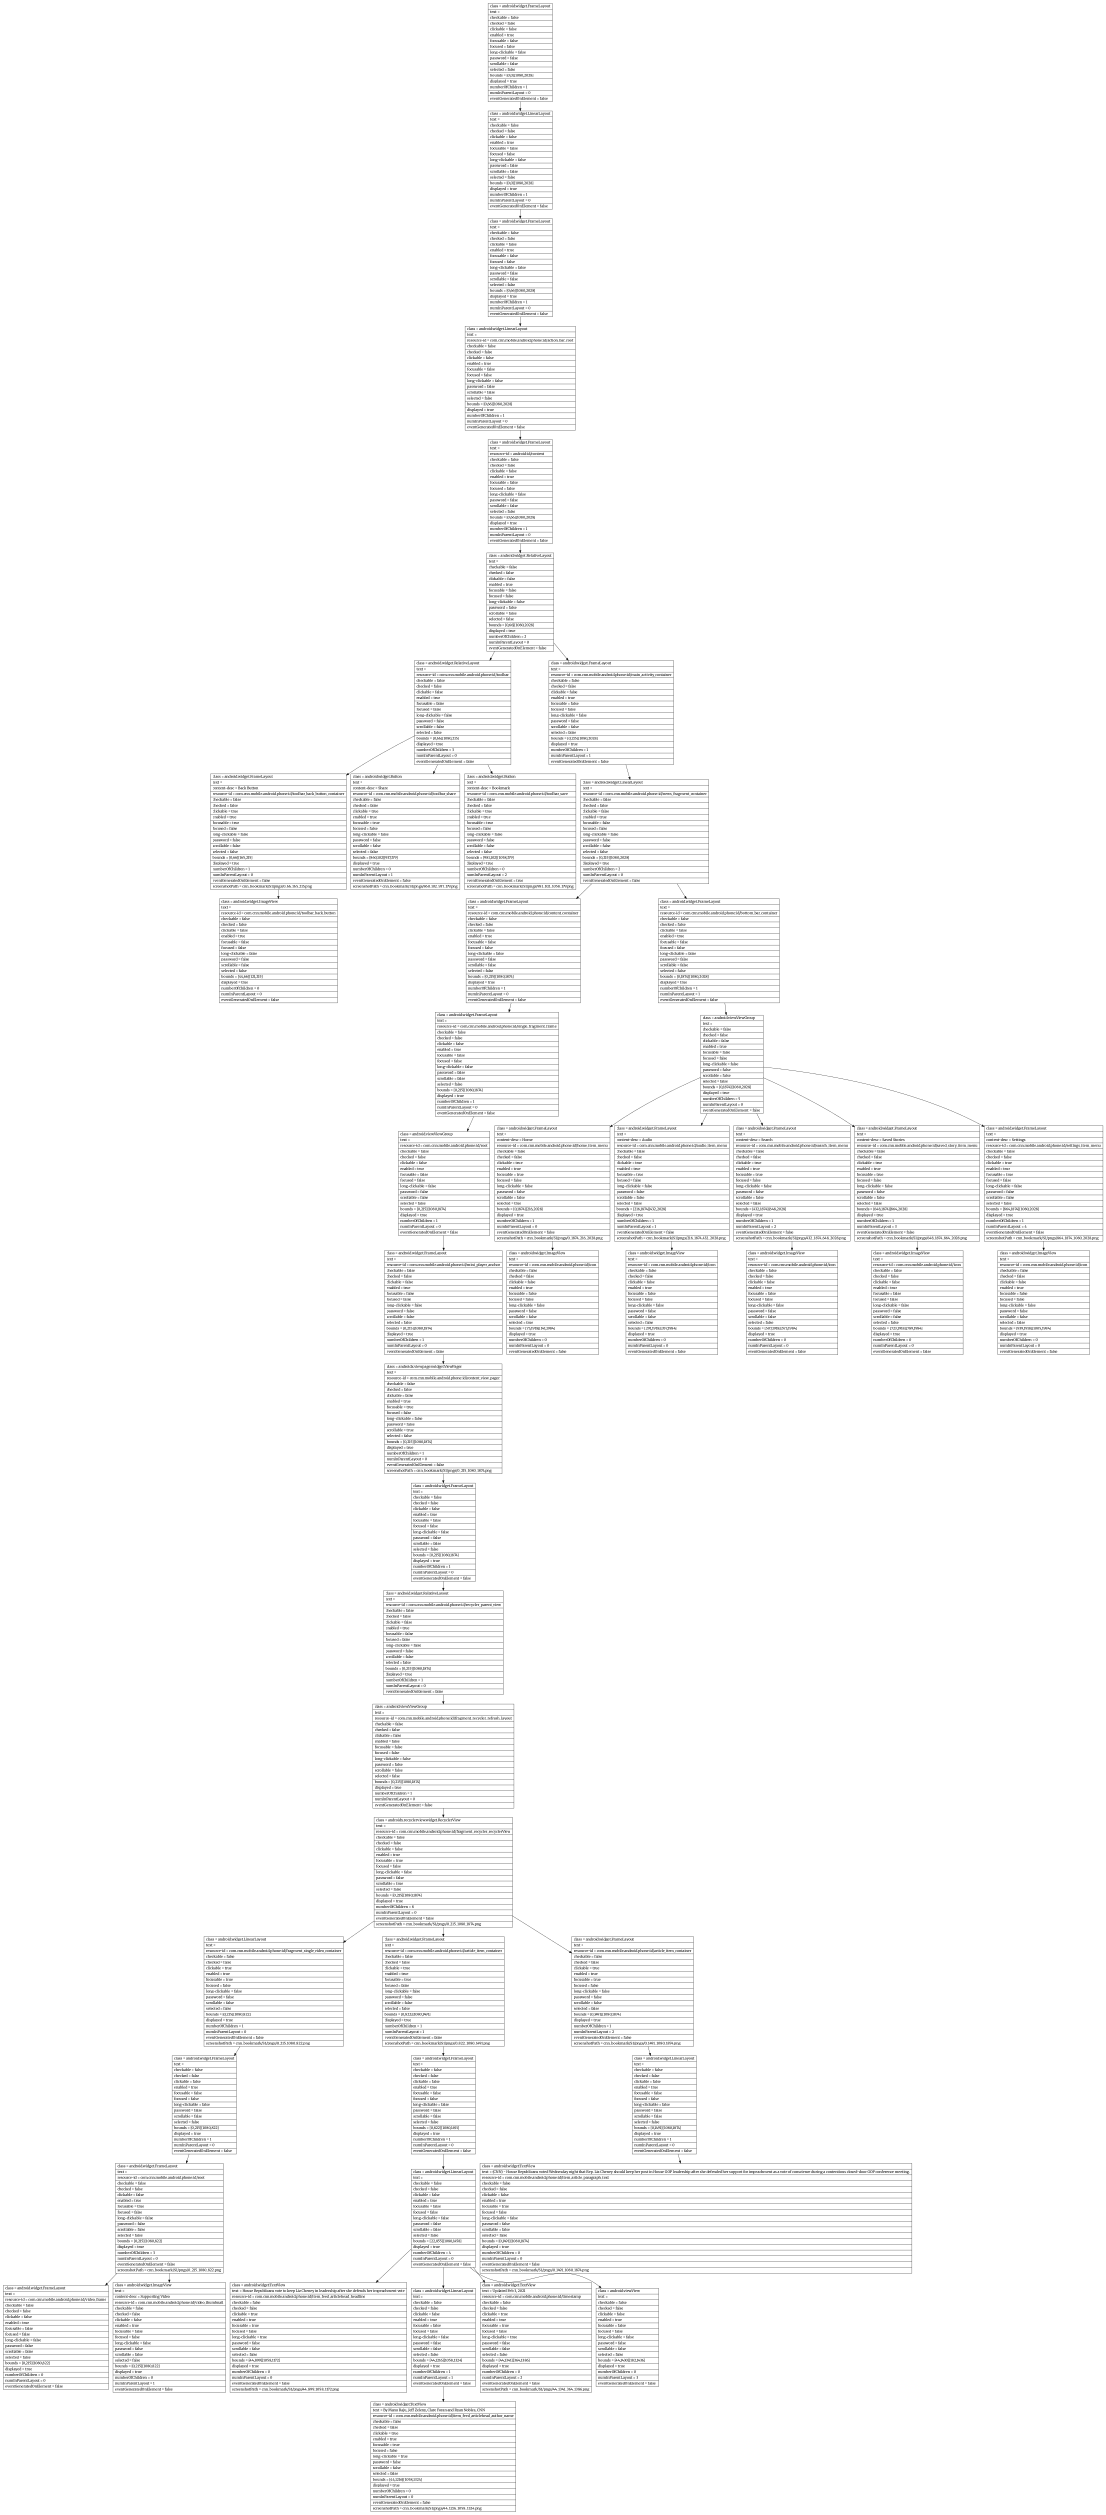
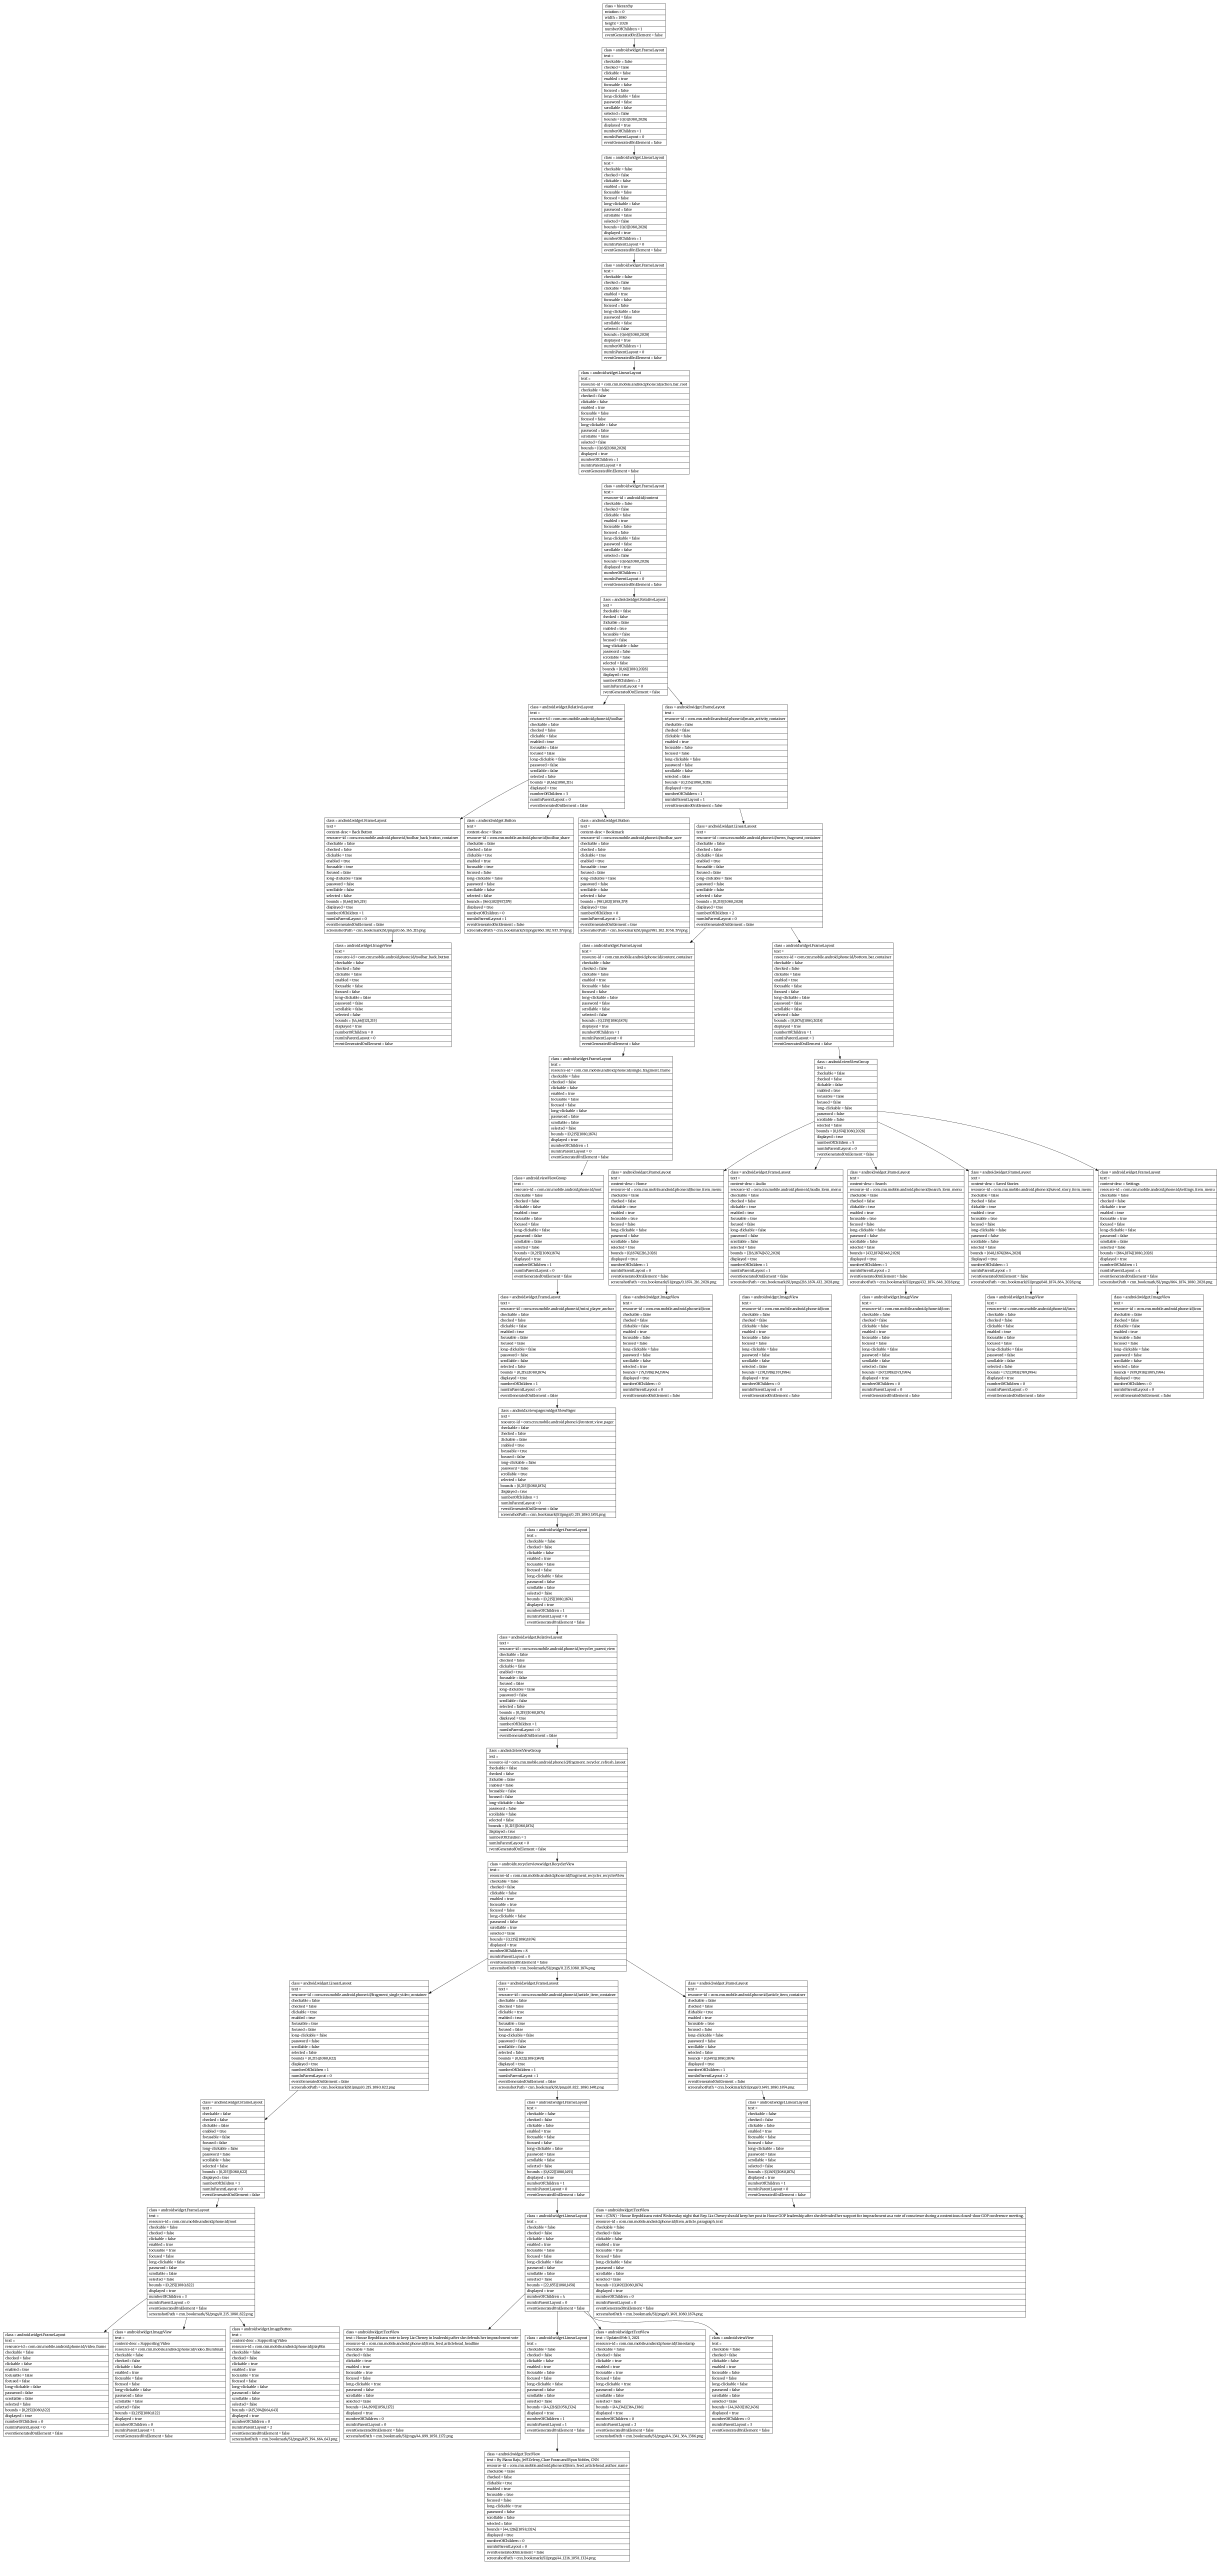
none -> (634, 21)
none -> (285, 2384)
